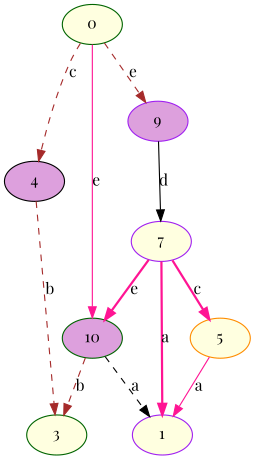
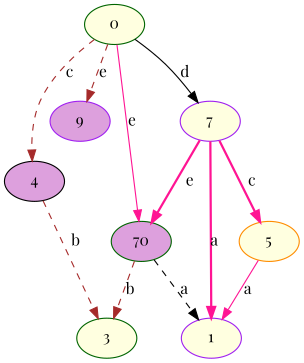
(159, 176) -> (165, 64)
(92, 338) -> (141, 241)
